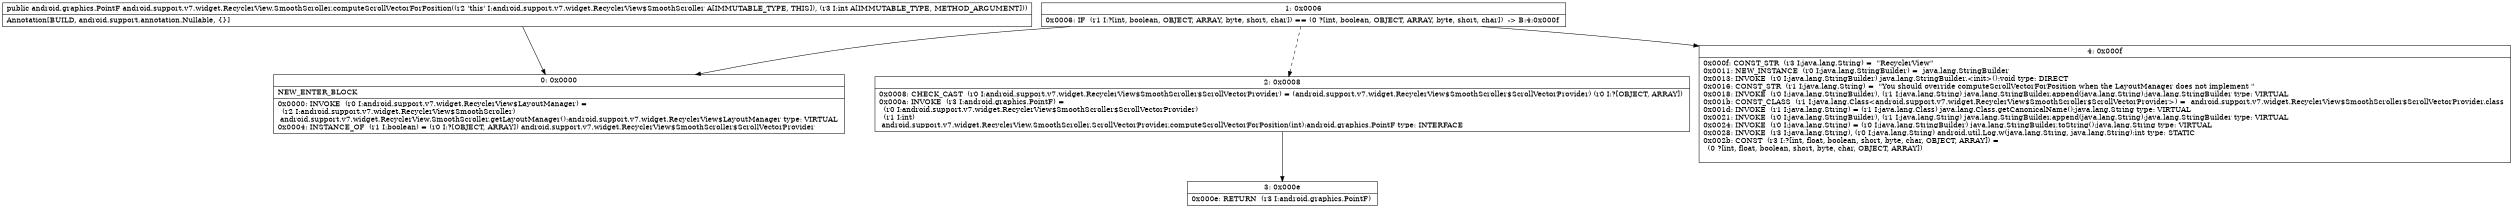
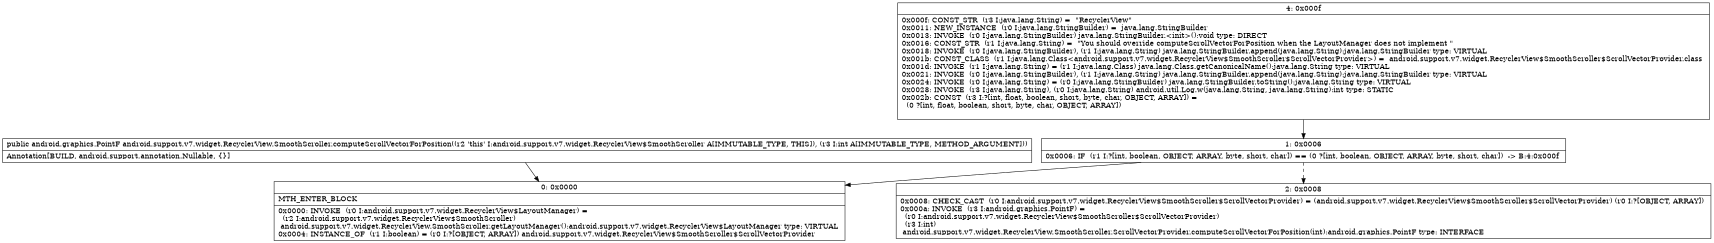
(1588, 35) -> (1304, 127)
(318, 92) -> (318, 199)
(897, 118) -> (918, 224)
(1282, 193) -> none
